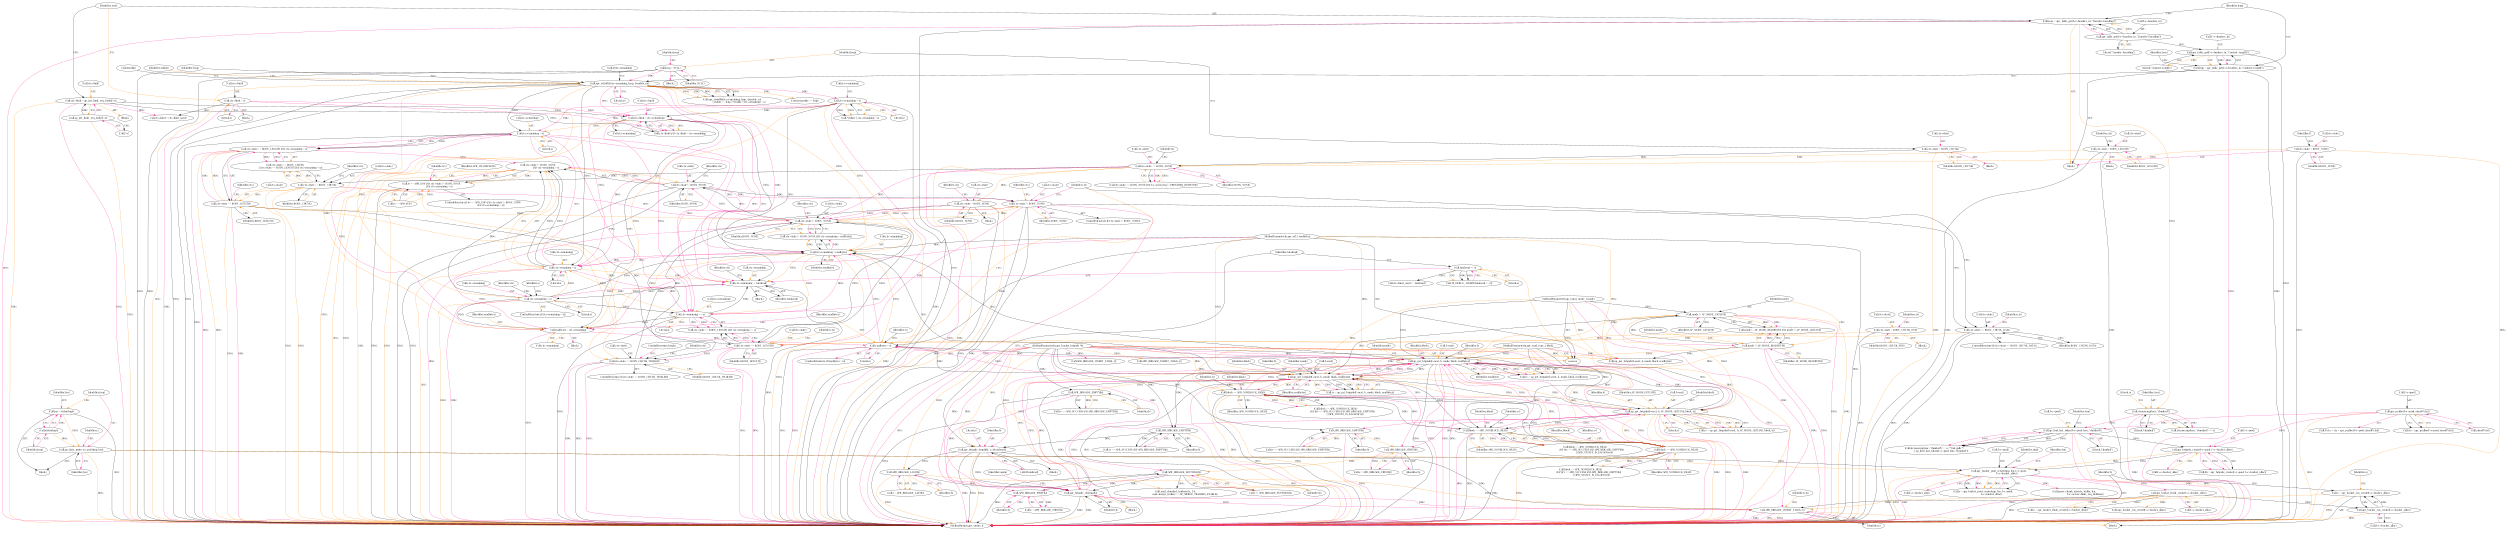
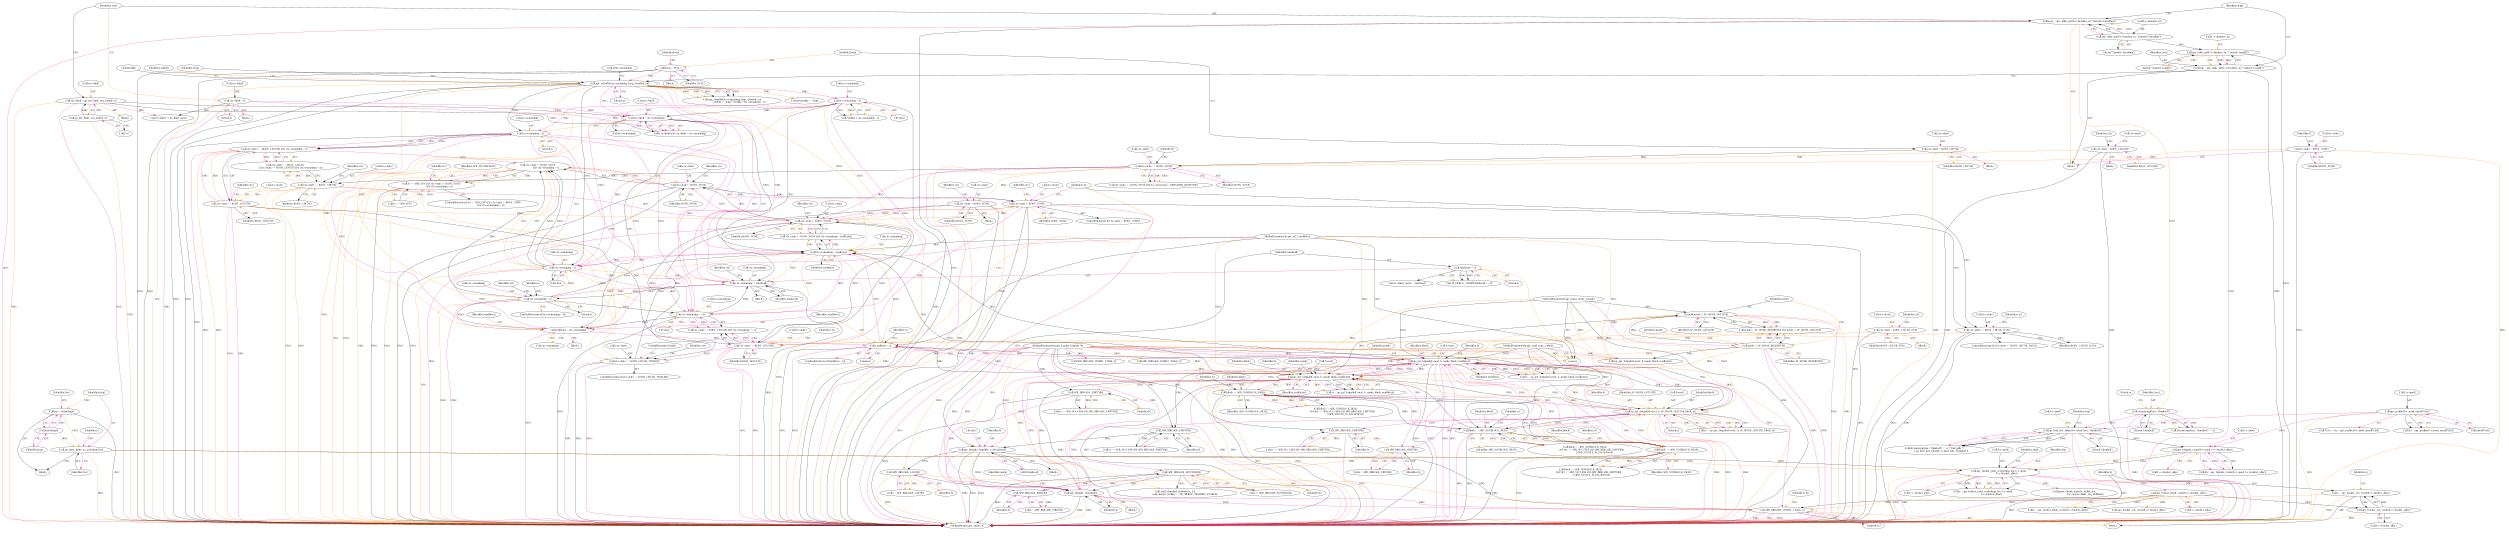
(1706, 315) -> (1706, 315)
(712, 377) -> none
(1759, 503) -> (1759, 503)
